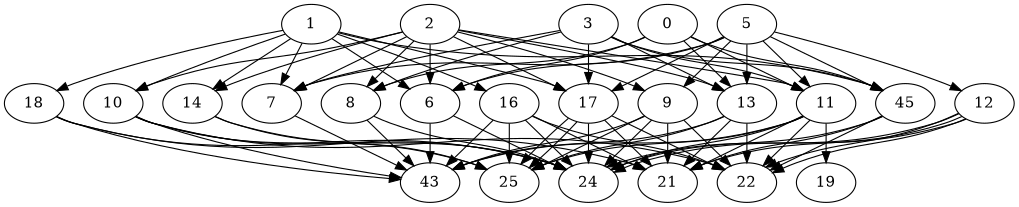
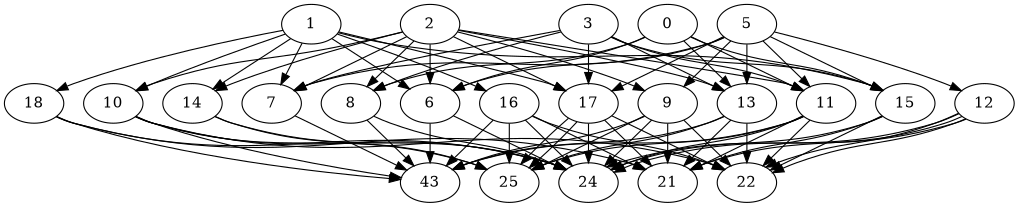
(905, 103) -> (905, 103)
(826, 183) -> none
